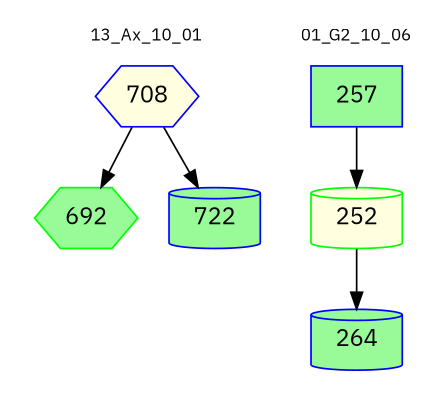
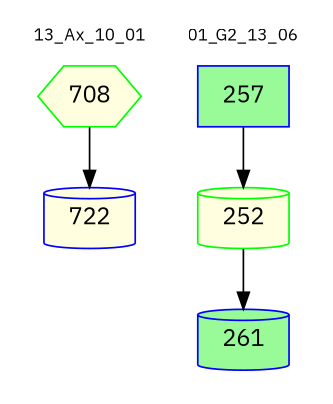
(357, 36) -> (243, 36)
(147, 96) -> (90, 96)
(86, 218) -> none
(215, 218) -> (90, 218)
(357, 340) -> (243, 340)
